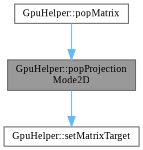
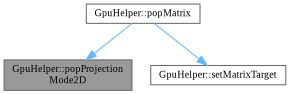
(72, 103) -> (177, 41)
